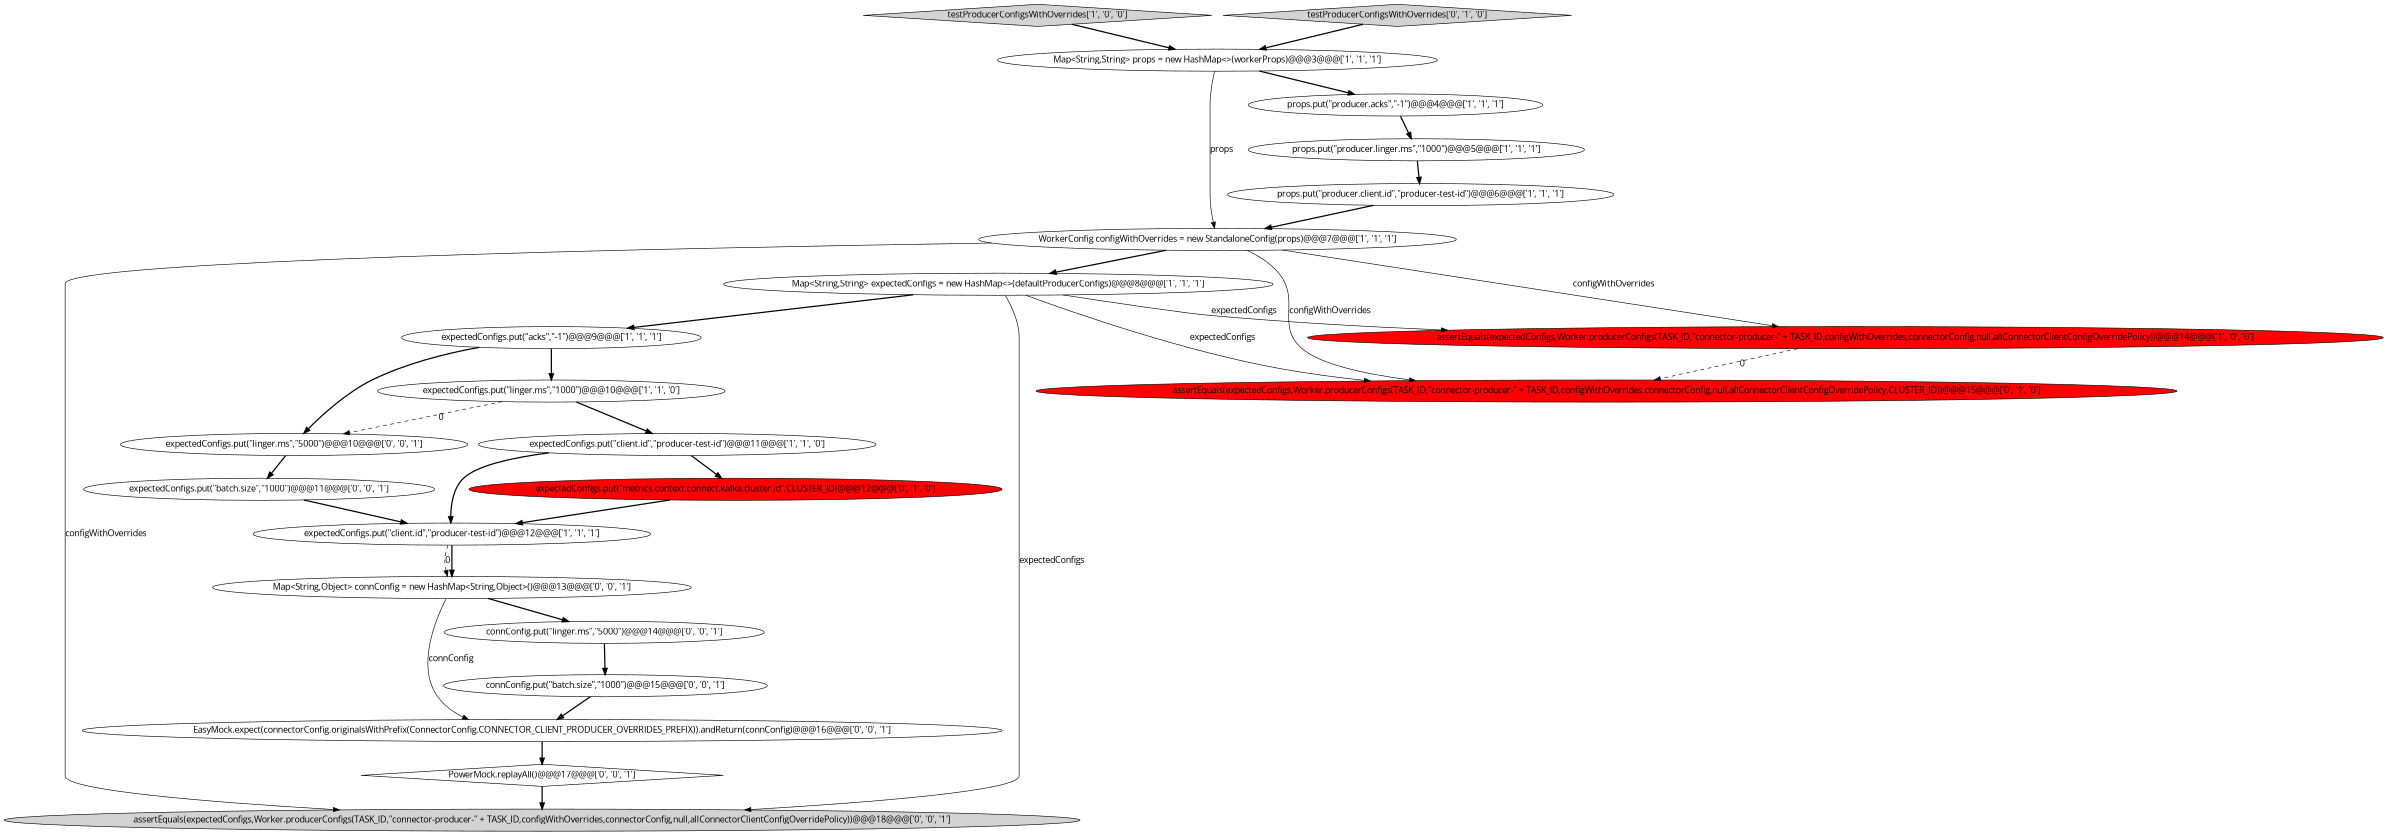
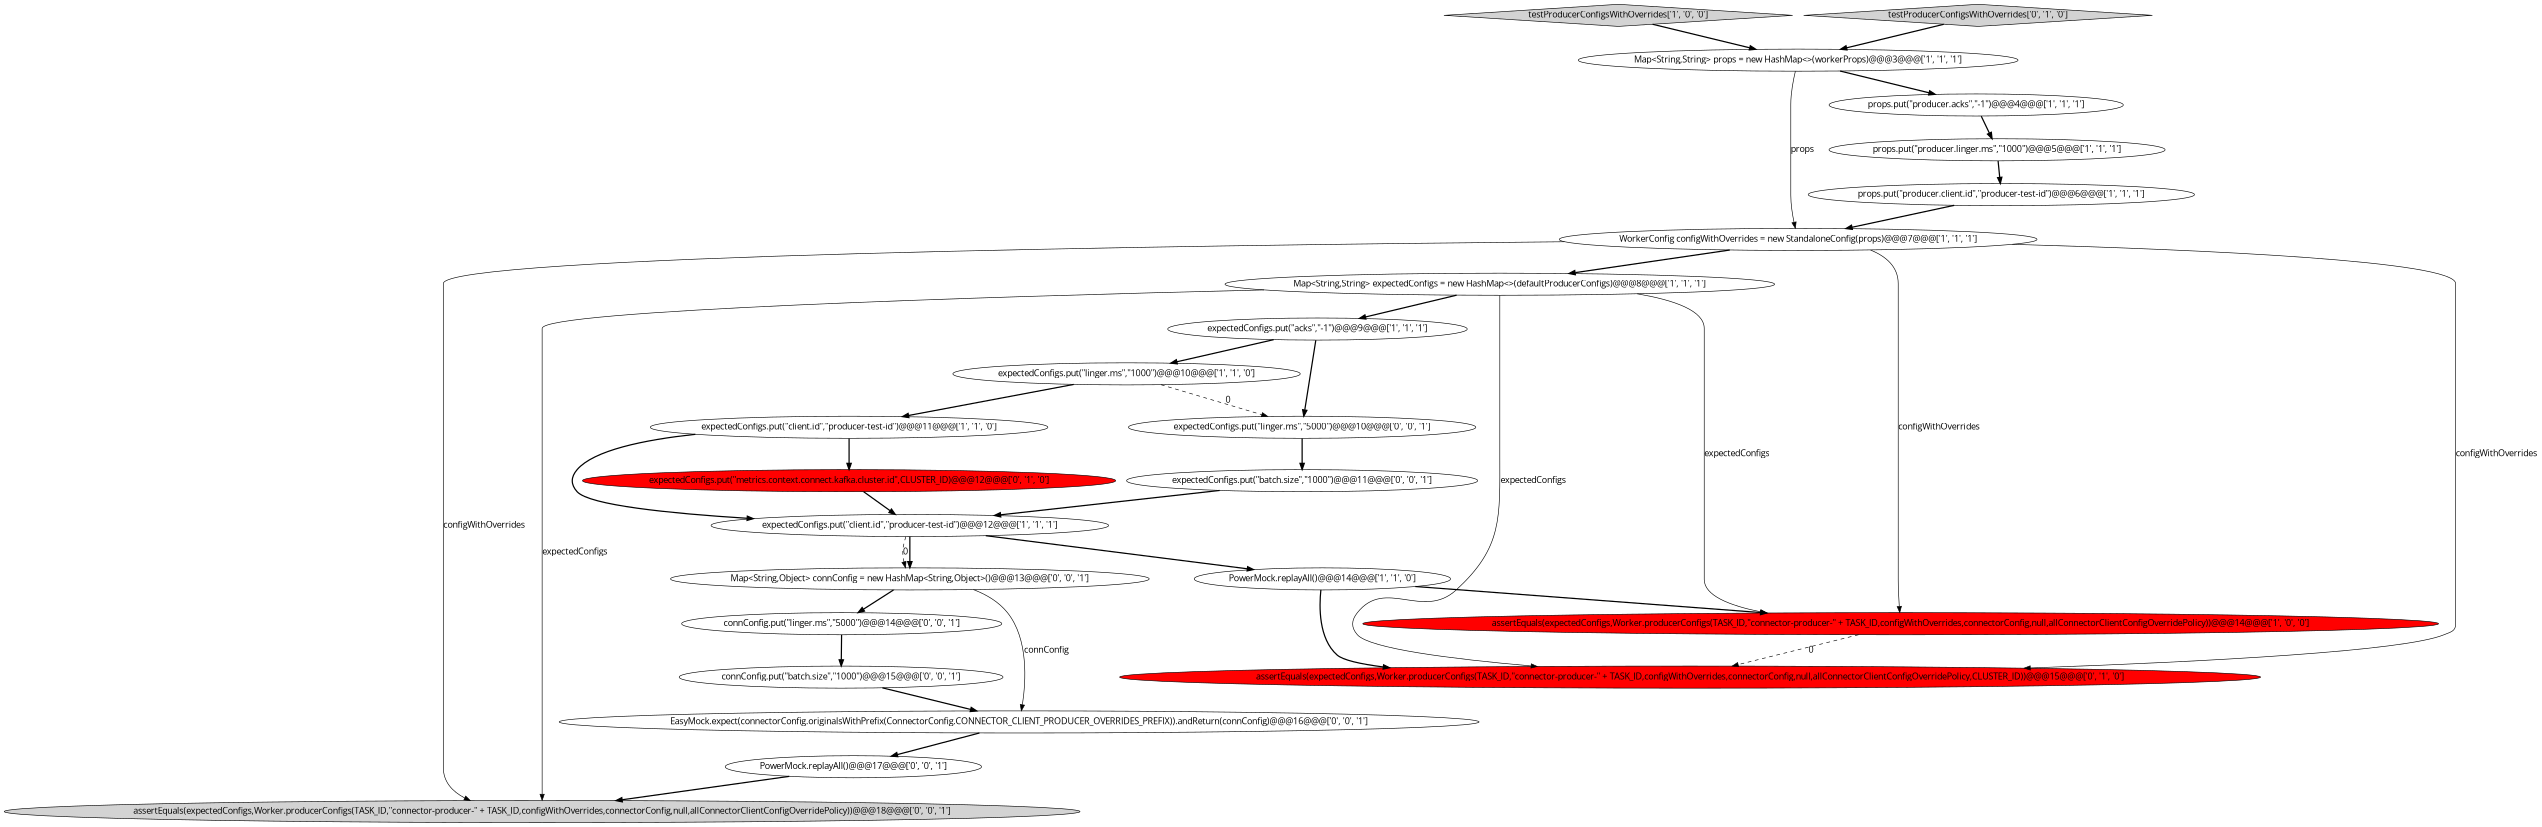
none -> (1322, 579)
(542, 775) -> (853, 767)
